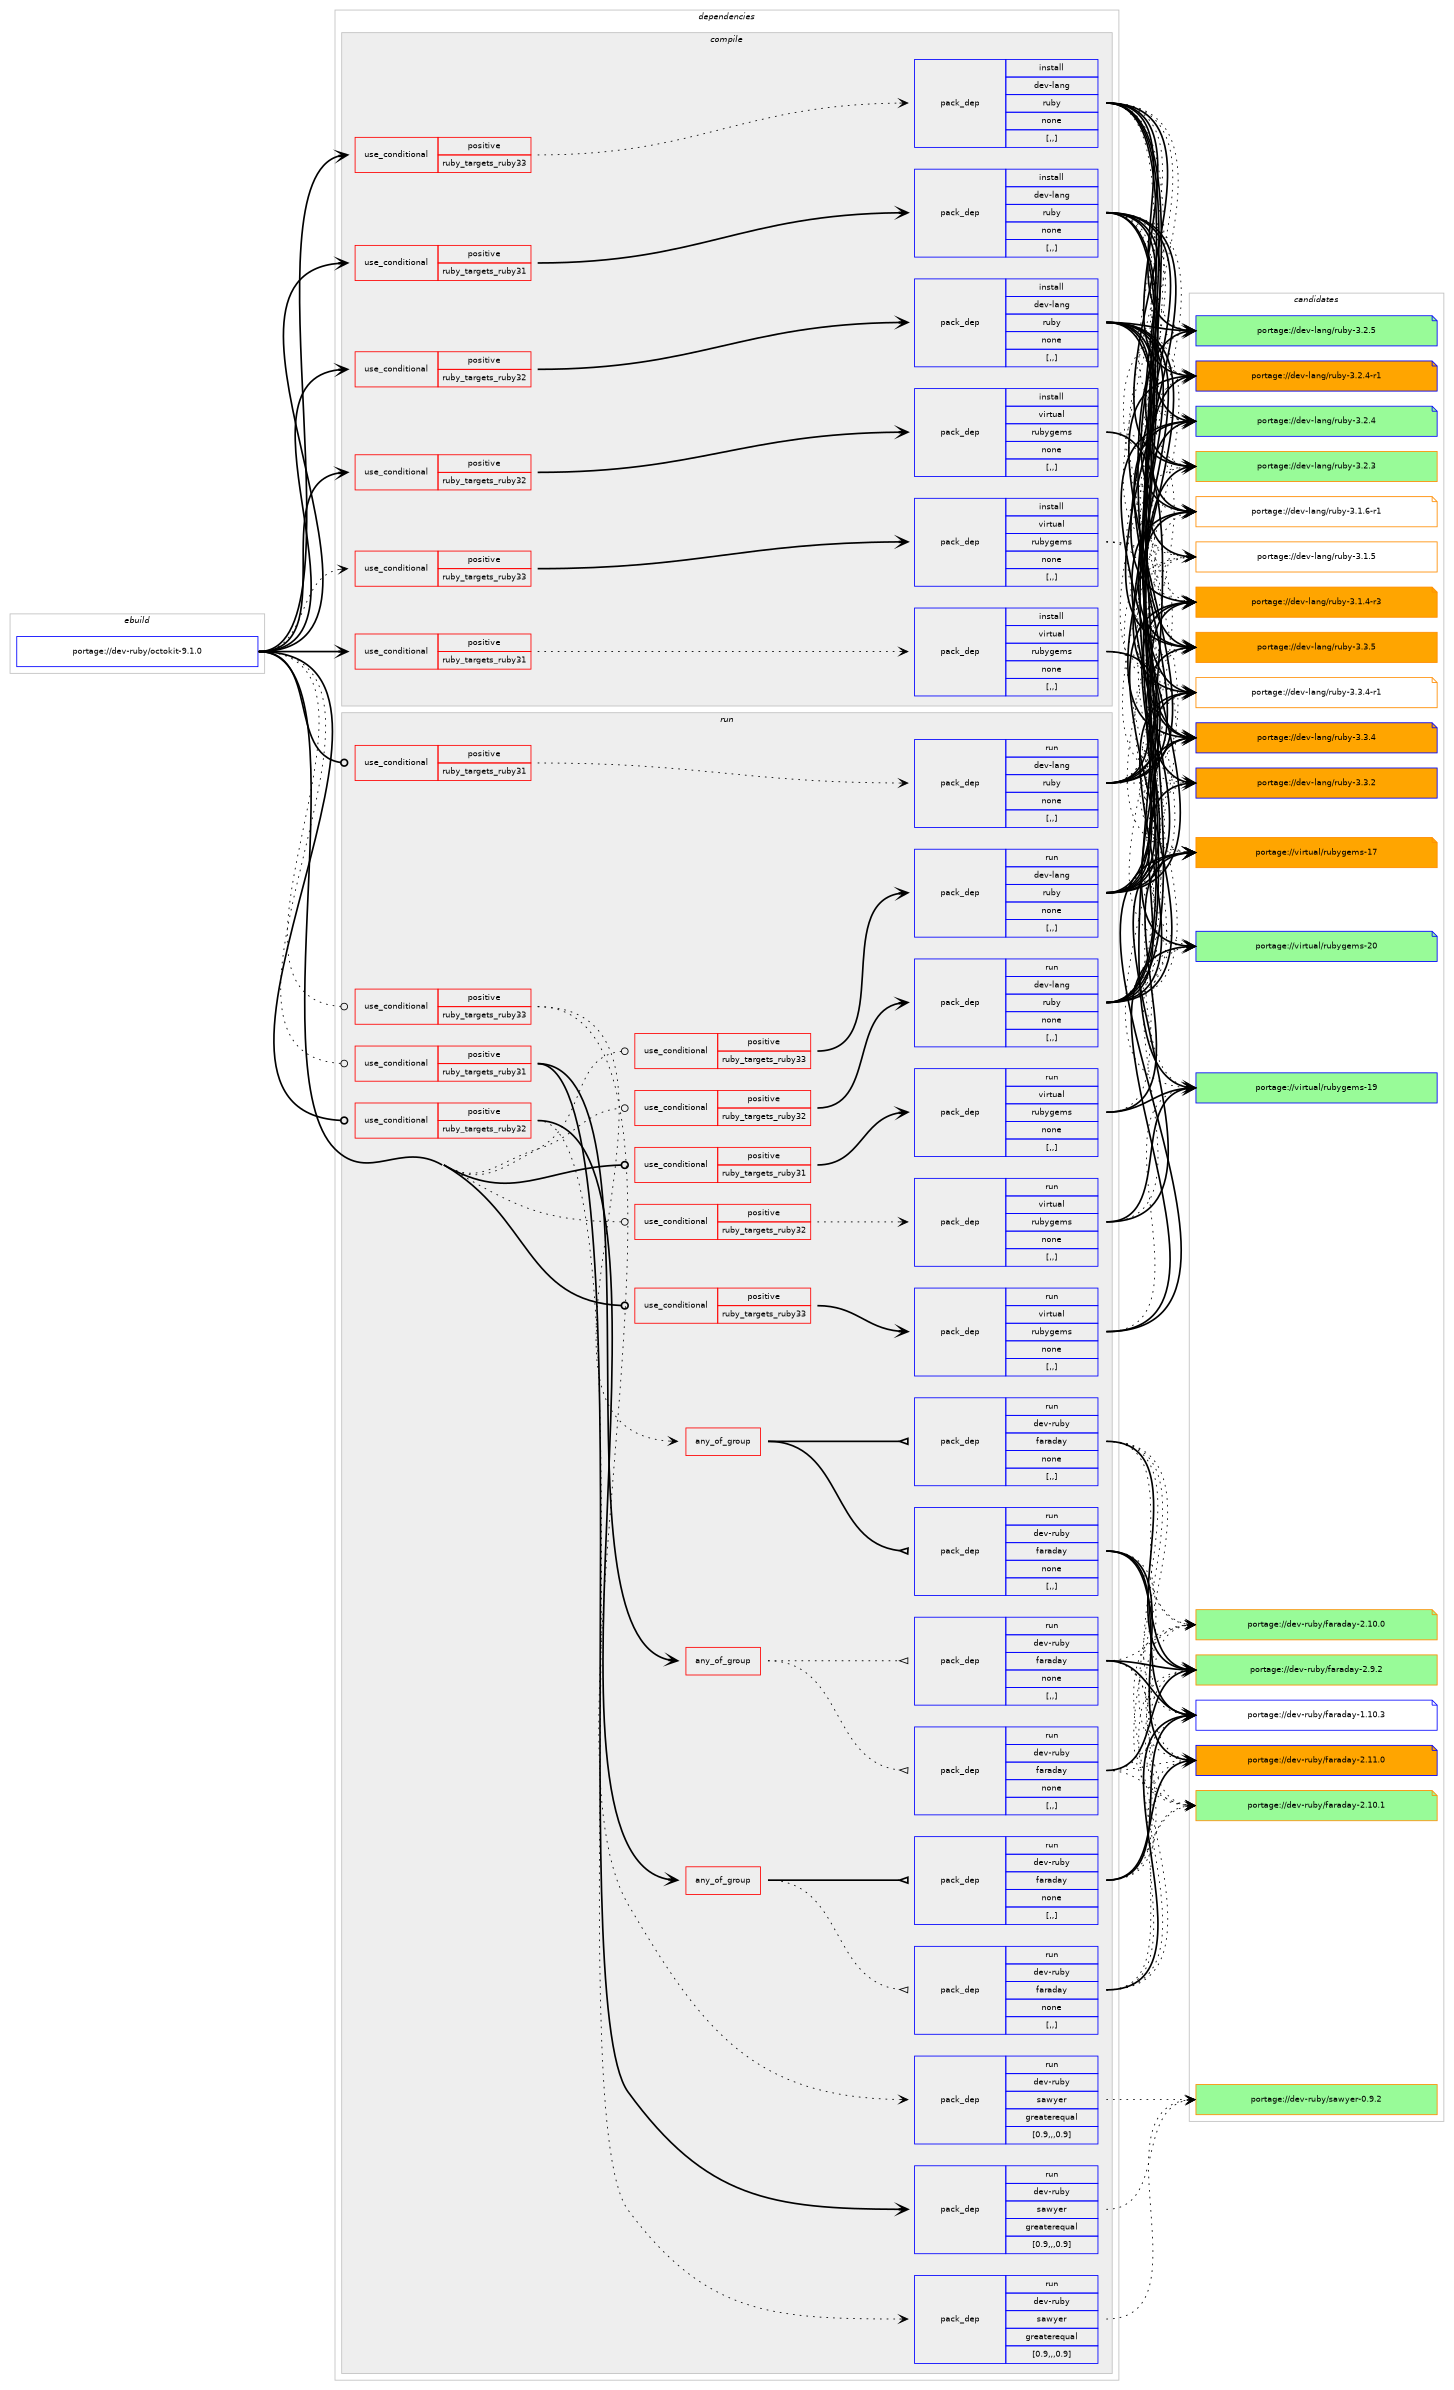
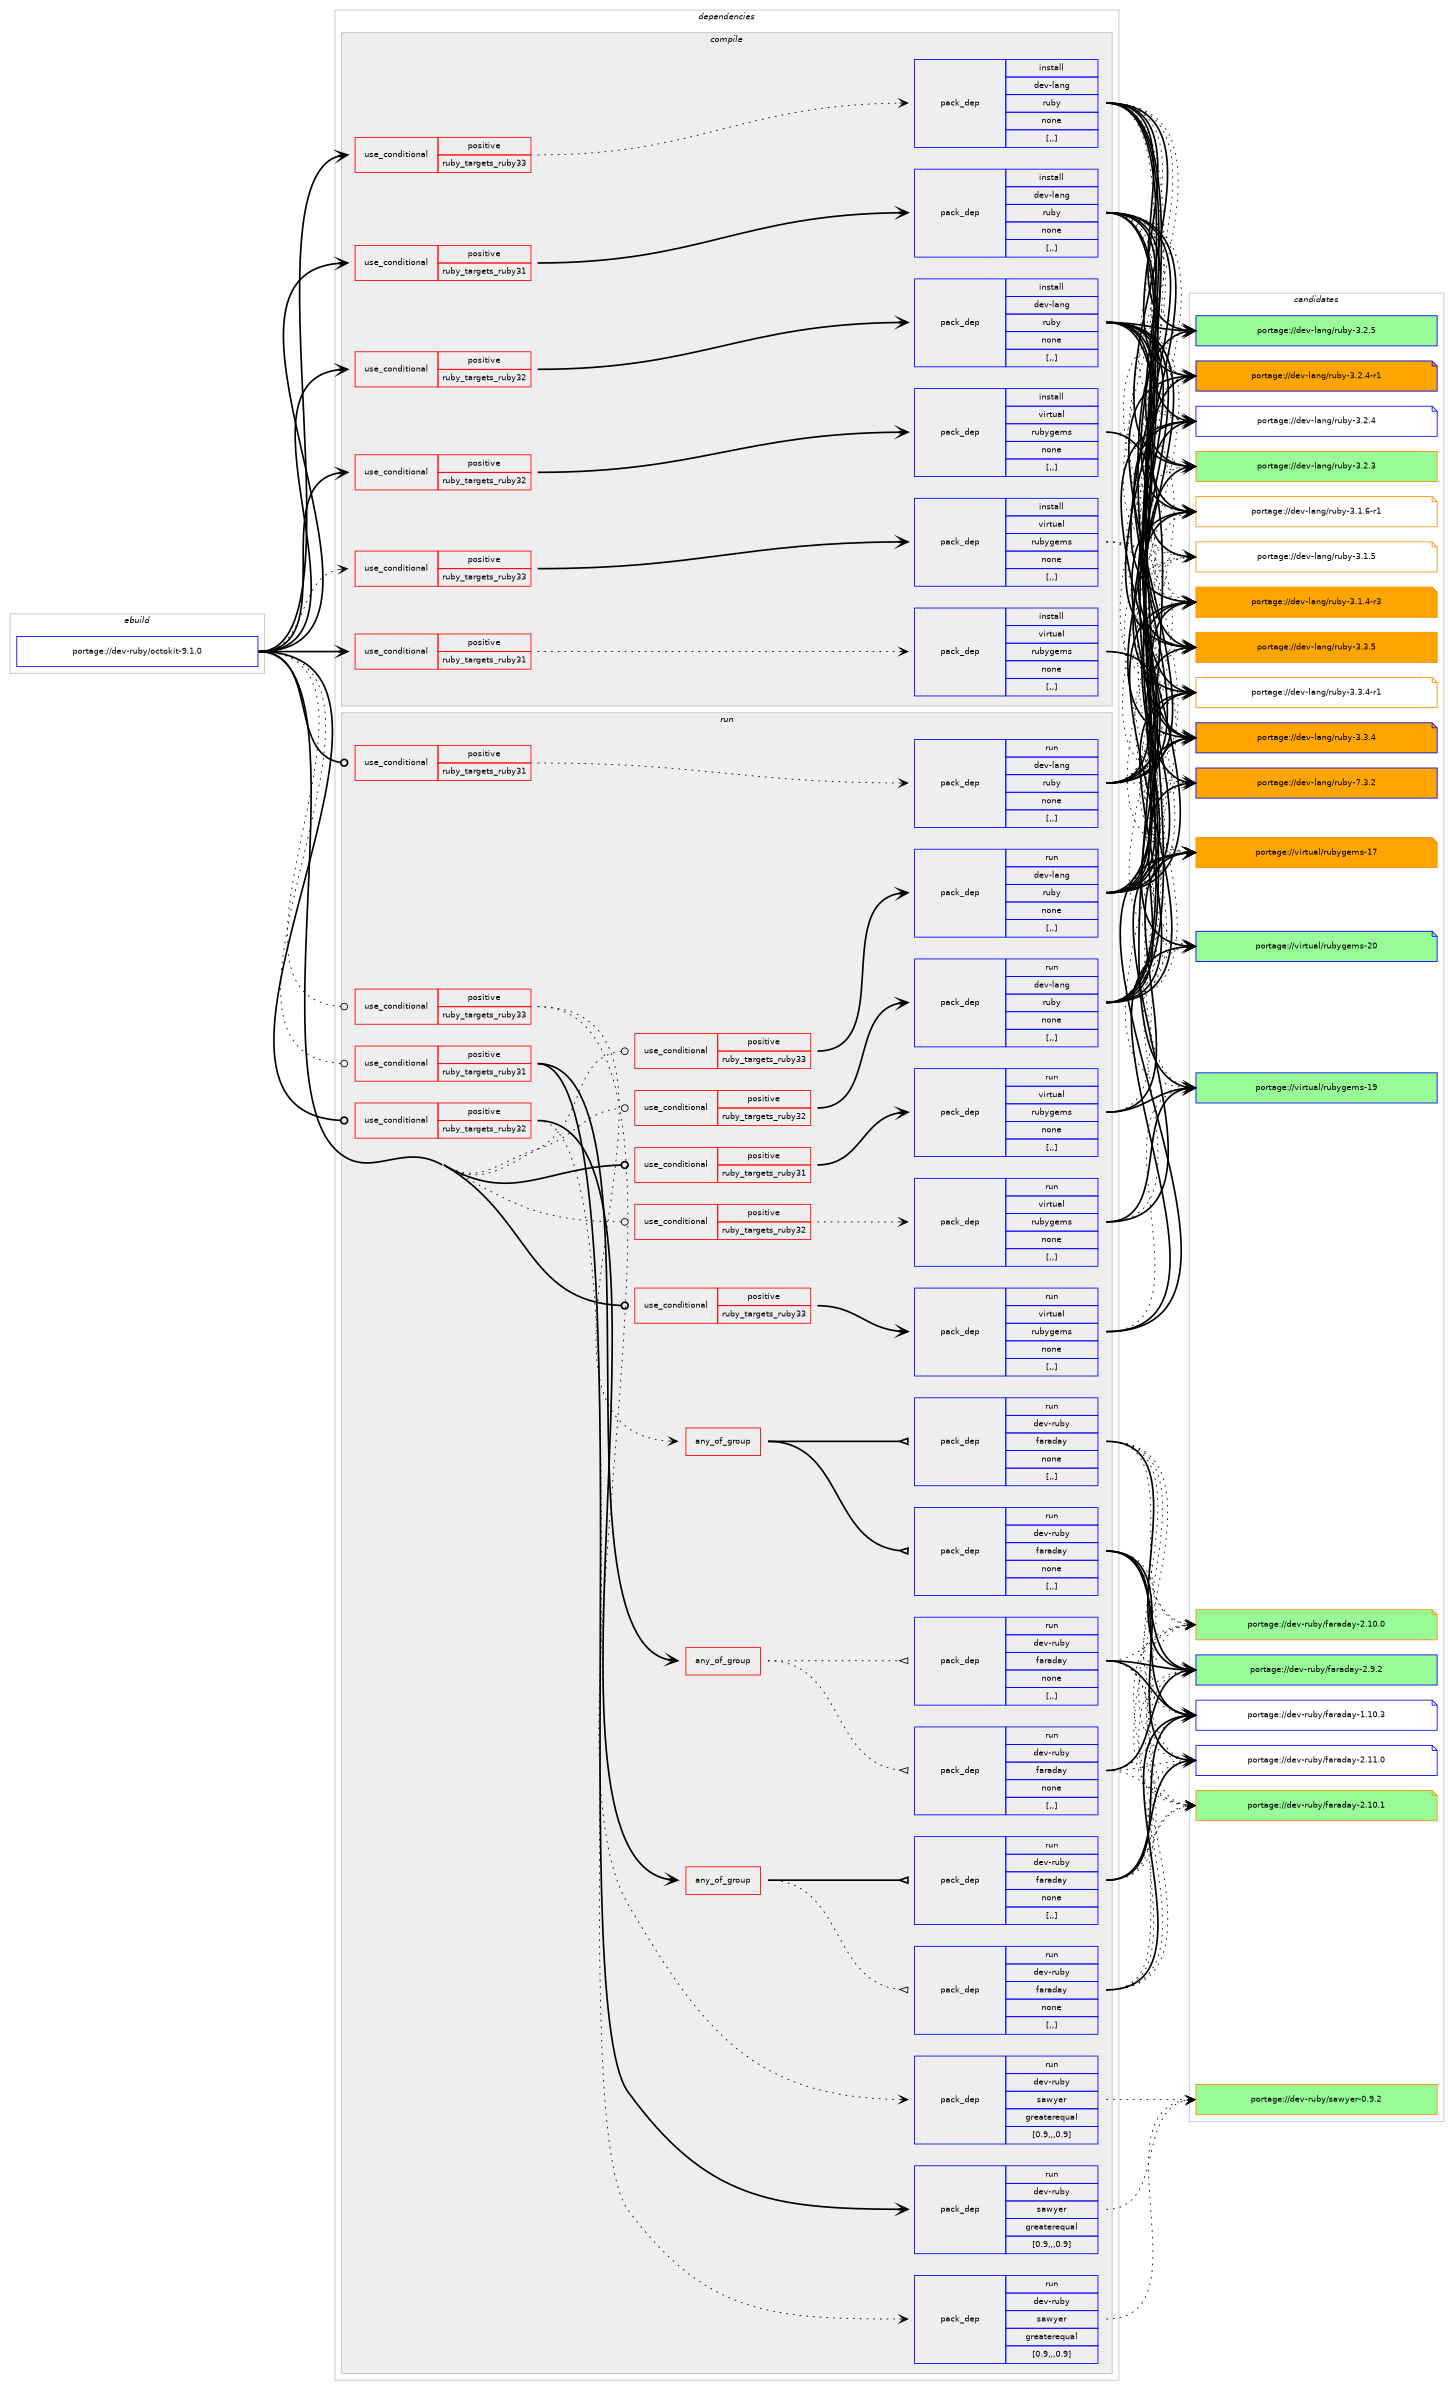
(1317, 331) -> (1317, 331)
(1317, 421) -> (1317, 421)
(1317, 557) -> (1317, 557)
(1317, 783) -> (1317, 783)
(1317, 1670) -> (1317, 1670)
(1317, 1760) -> (1317, 1760)
